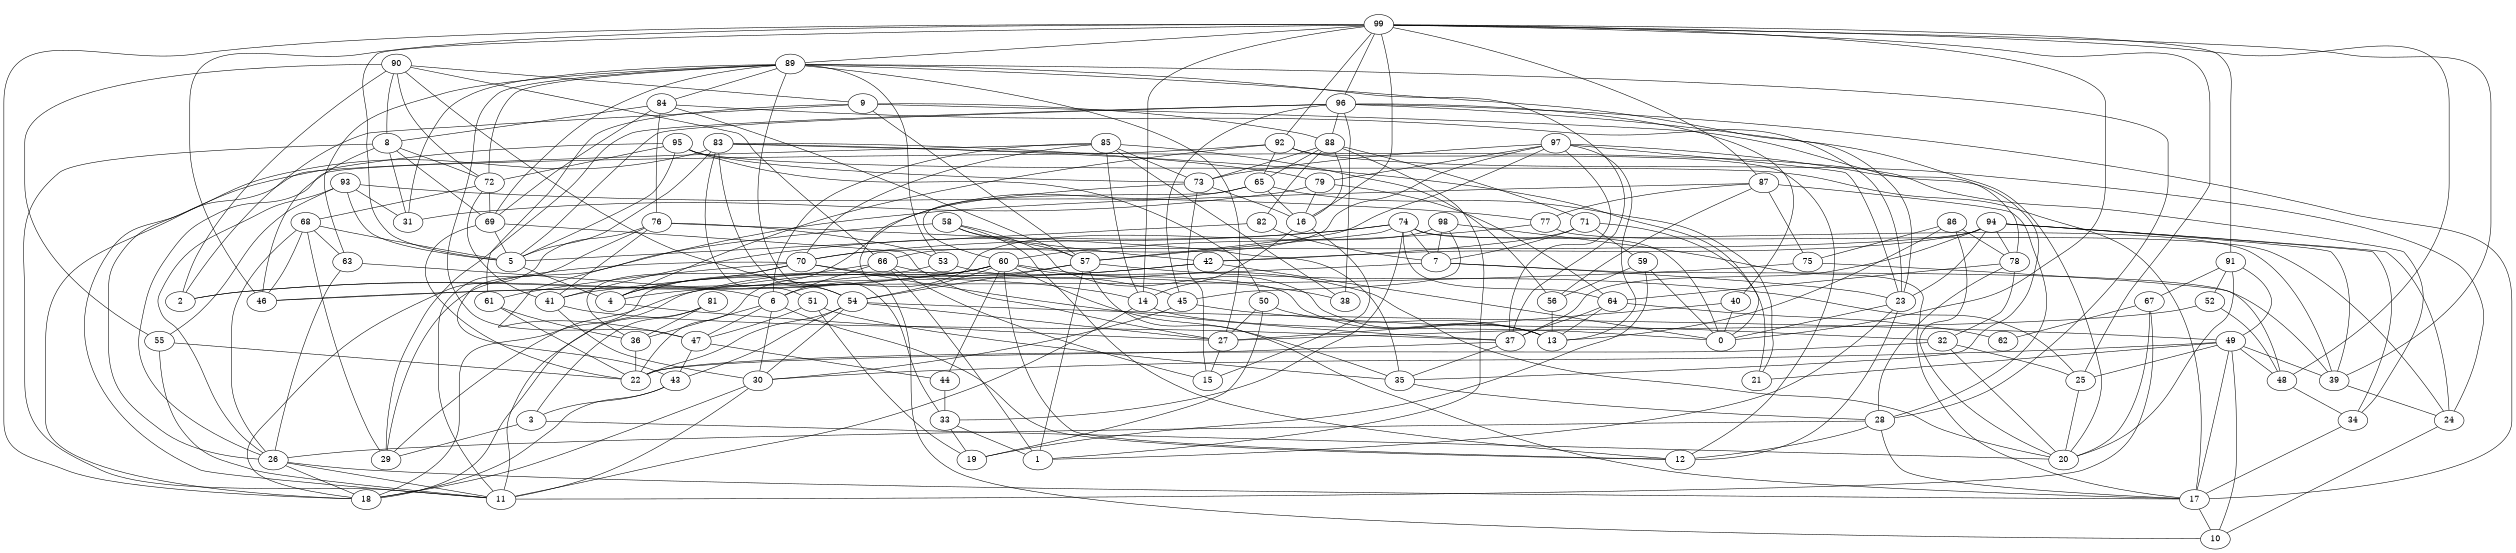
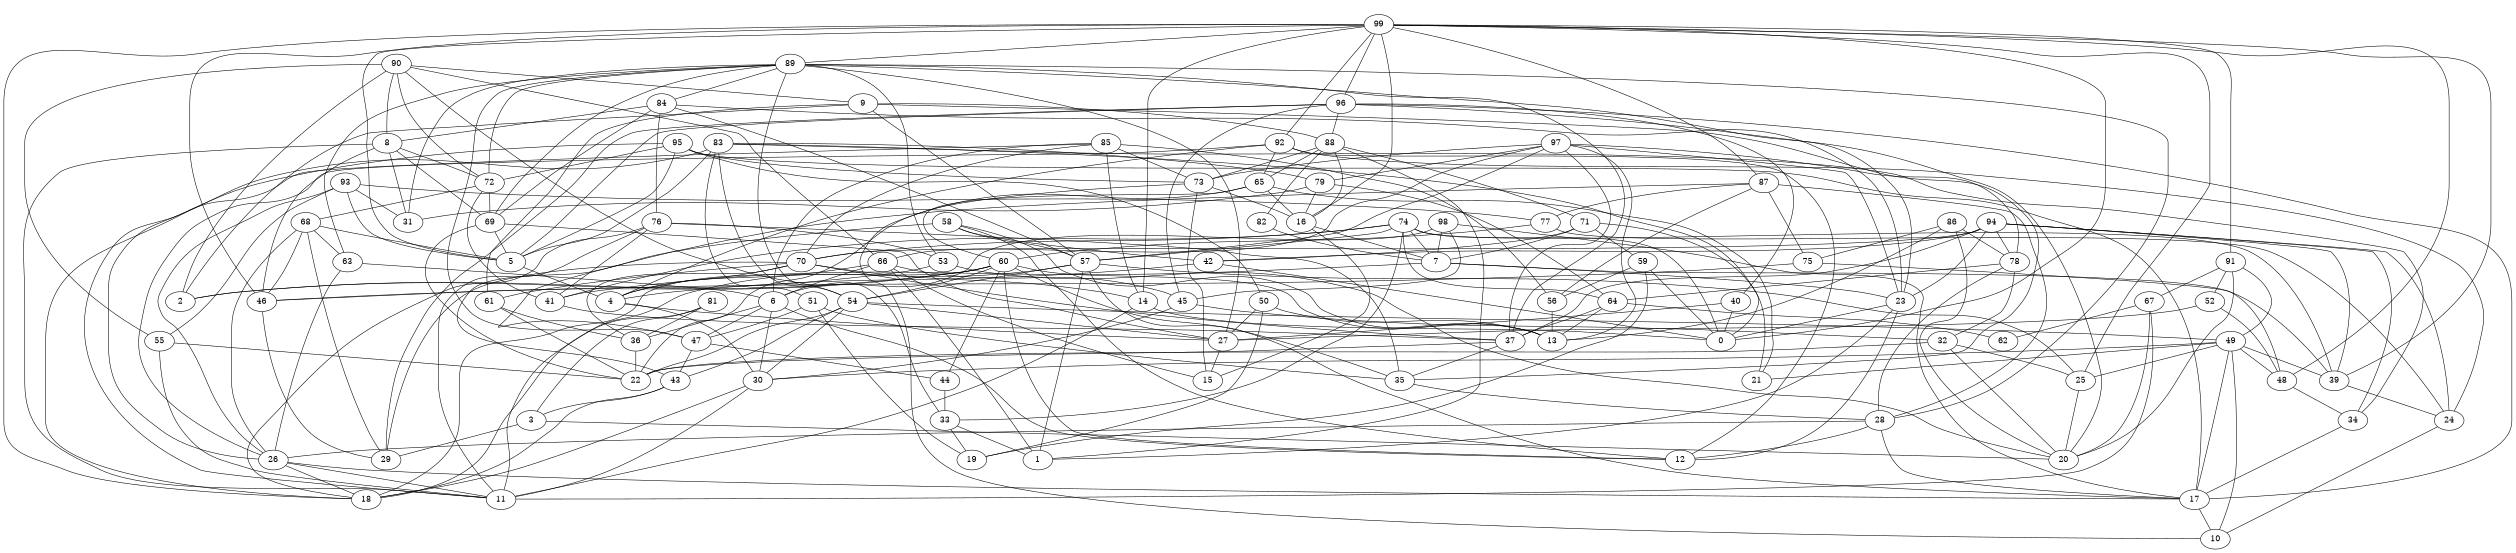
(778, 248) -> none
(1228, 272) -> (1369, 242)
(667, 298) -> (290, 407)
(1345, 302) -> none
(644, 360) -> (705, 325)
